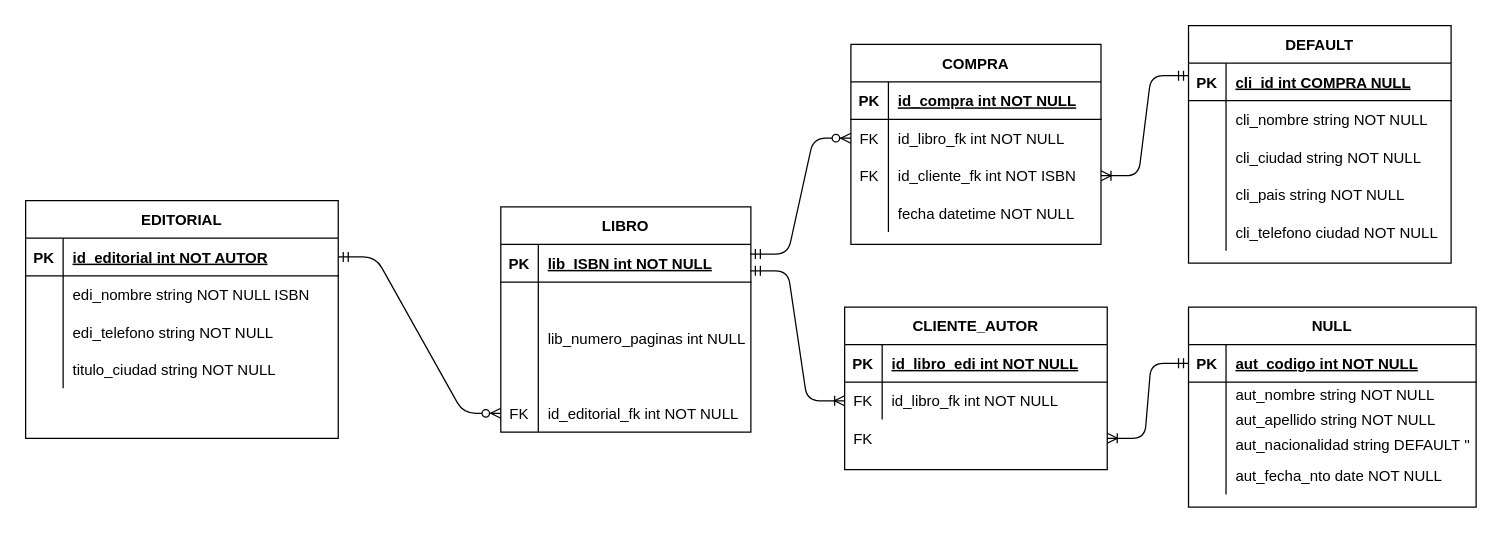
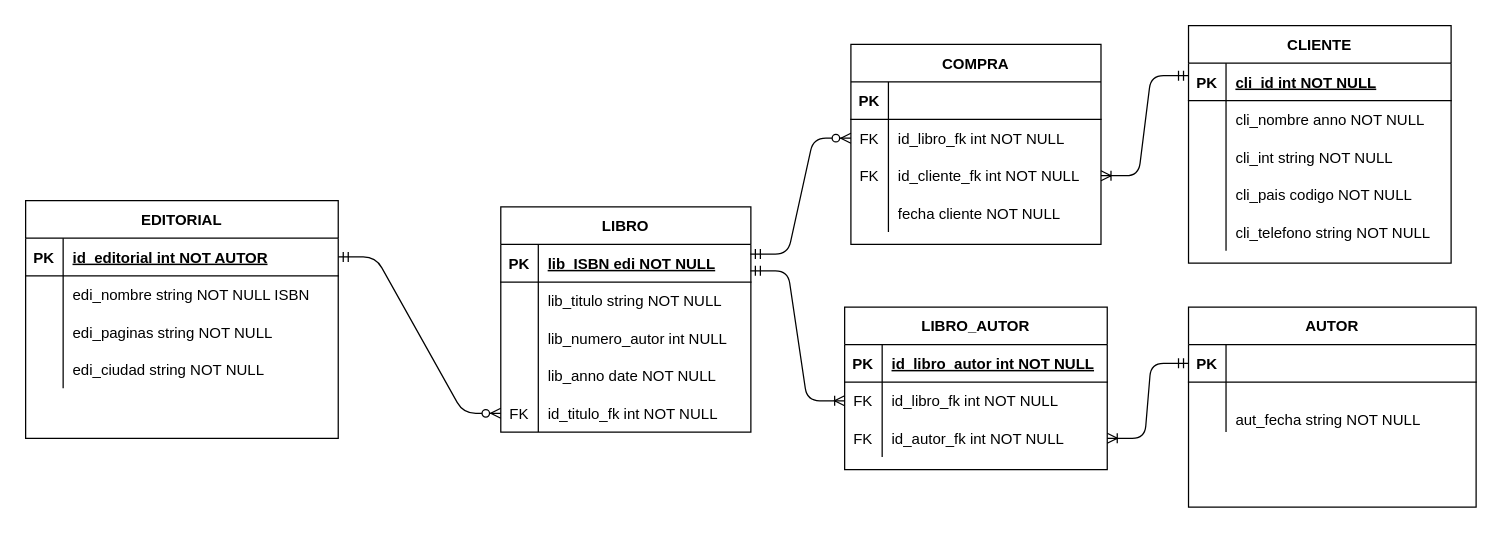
(1319, 45) -> (1319, 45)
(1314, 83) -> (1301, 83)
(994, 101) -> none
(1333, 120) -> (1326, 120)
(1331, 158) -> (1318, 158)
(993, 176) -> (993, 176)
(1322, 195) -> (1322, 195)
(986, 214) -> (980, 214)
(1339, 233) -> (1339, 233)
(624, 264) -> (624, 264)
none -> (644, 301)
(975, 326) -> (975, 326)
(1331, 326) -> (1331, 326)
(178, 333) -> (174, 333)
(649, 339) -> (643, 339)
(1351, 363) -> none
(981, 364) -> (991, 364)
(181, 370) -> (170, 370)
none -> (644, 376)
(1351, 394) -> none
(650, 414) -> (639, 414)
(1339, 420) -> (1332, 420)
none -> (994, 438)
(1351, 444) -> none
(1351, 476) -> none
